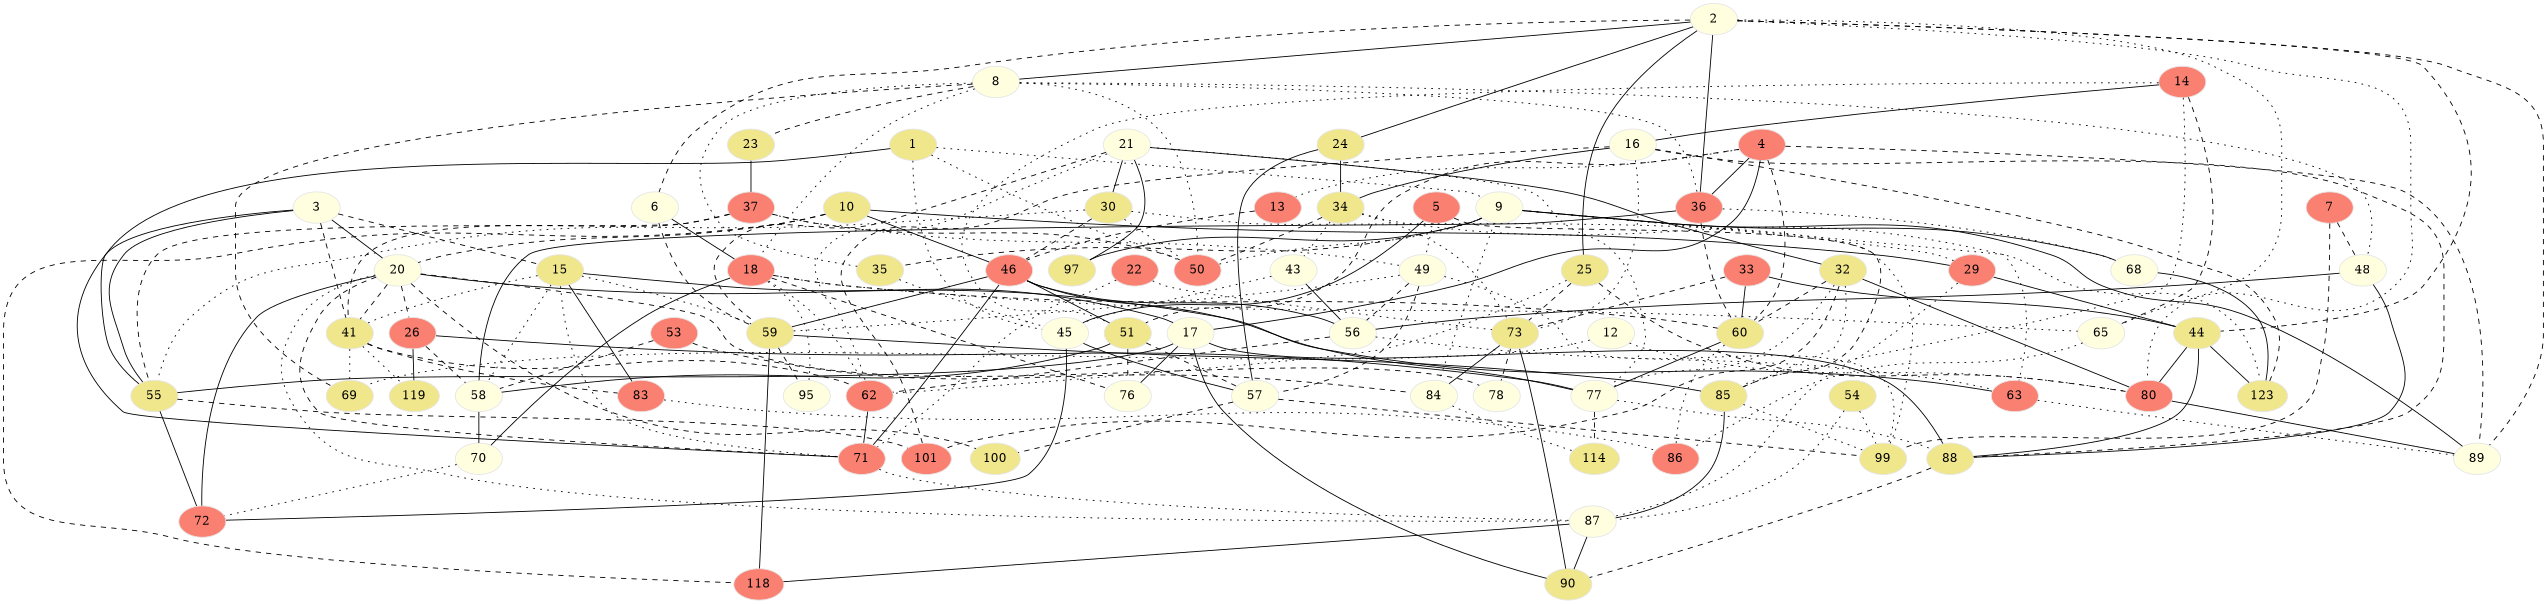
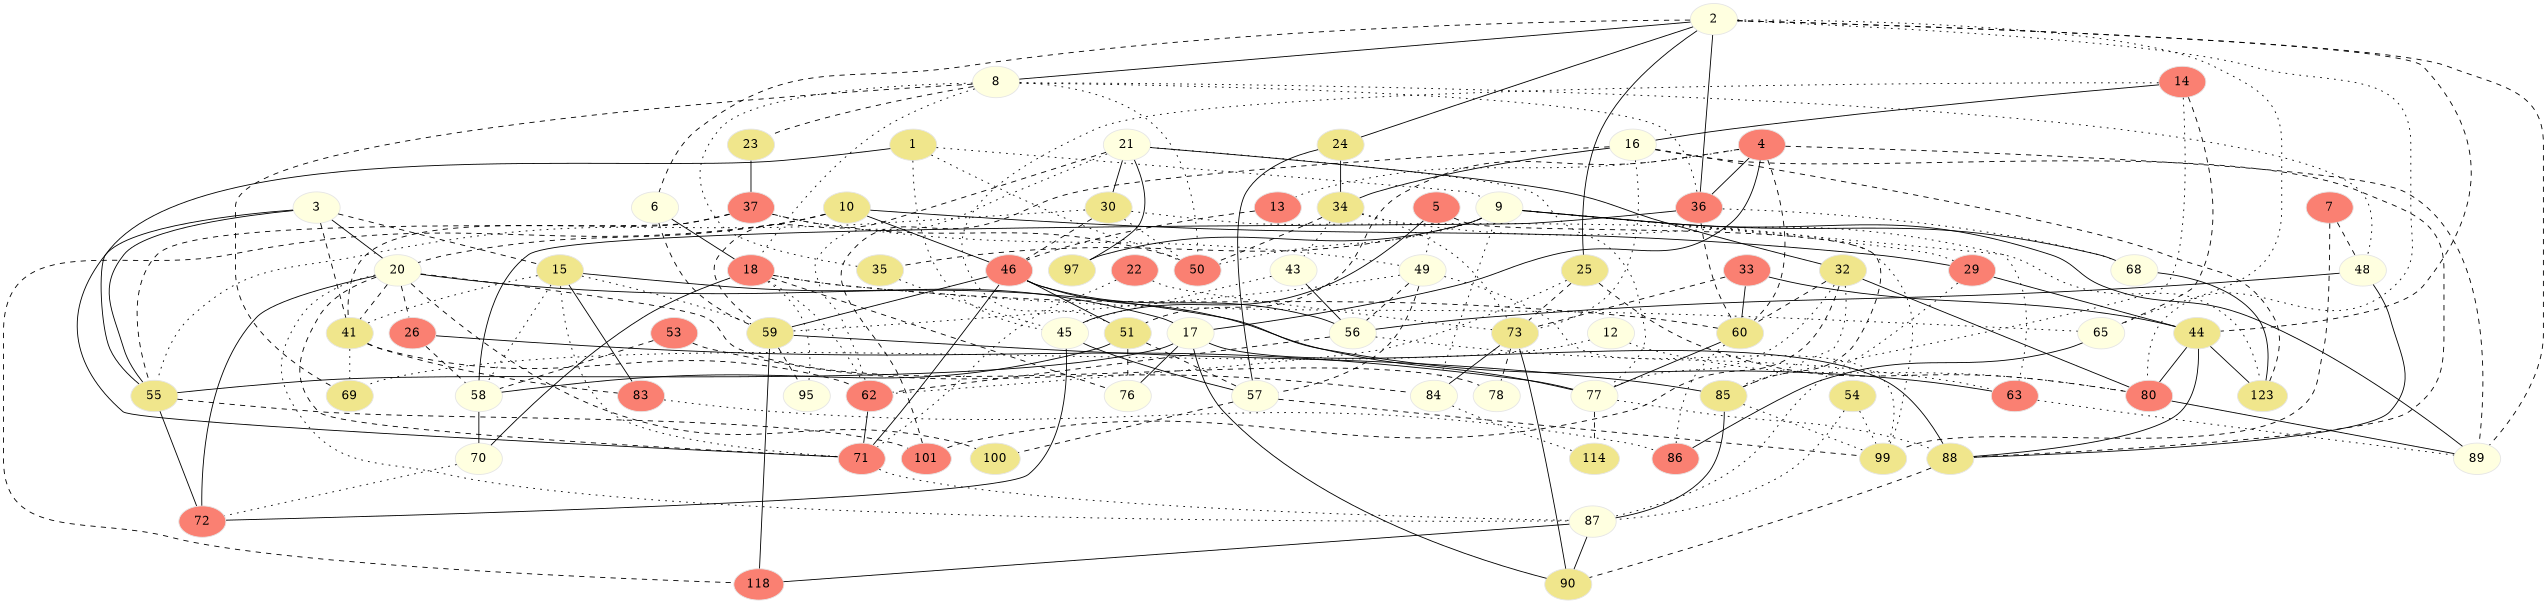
(1890, 365) -> (1890, 365)
(414, 396) -> none
